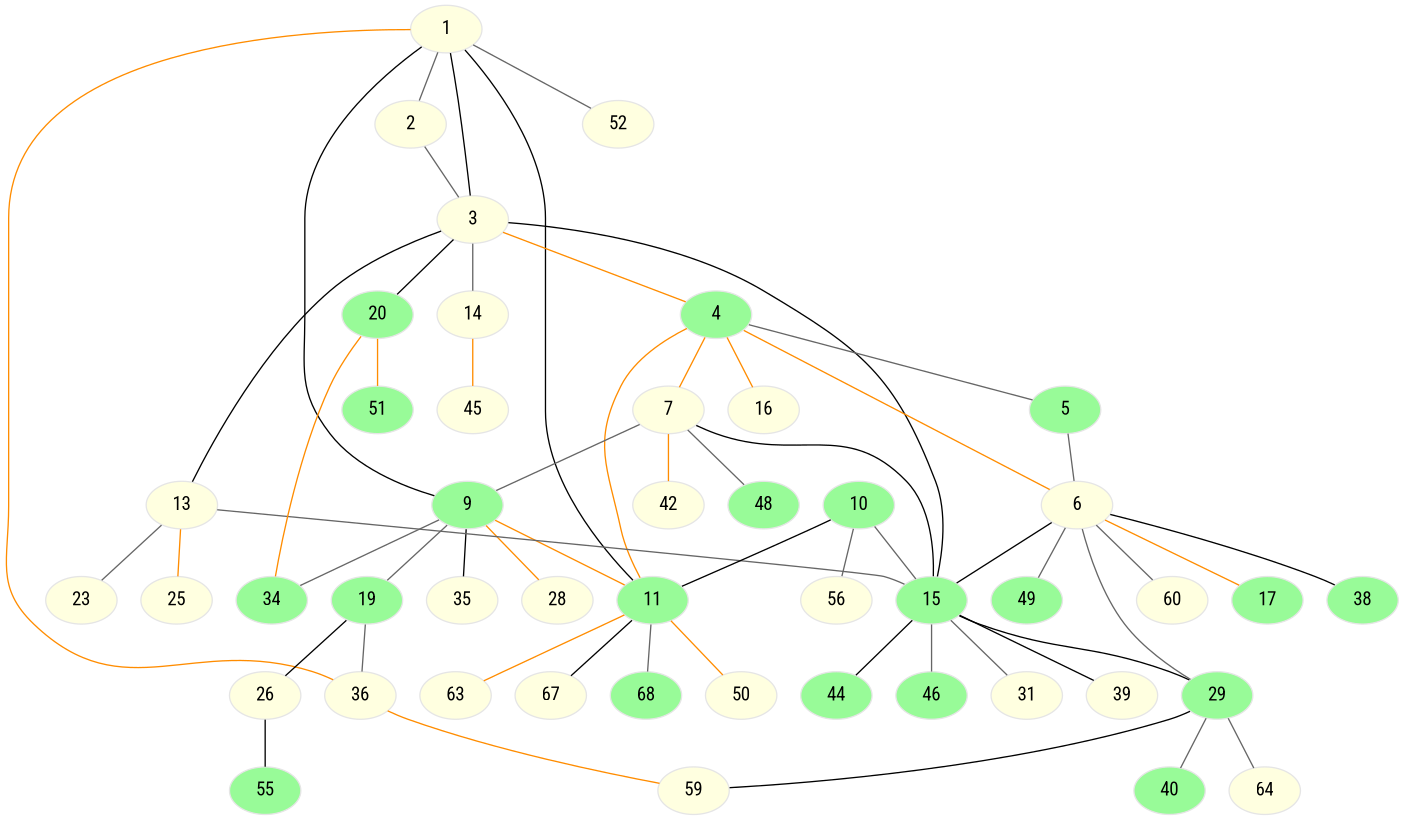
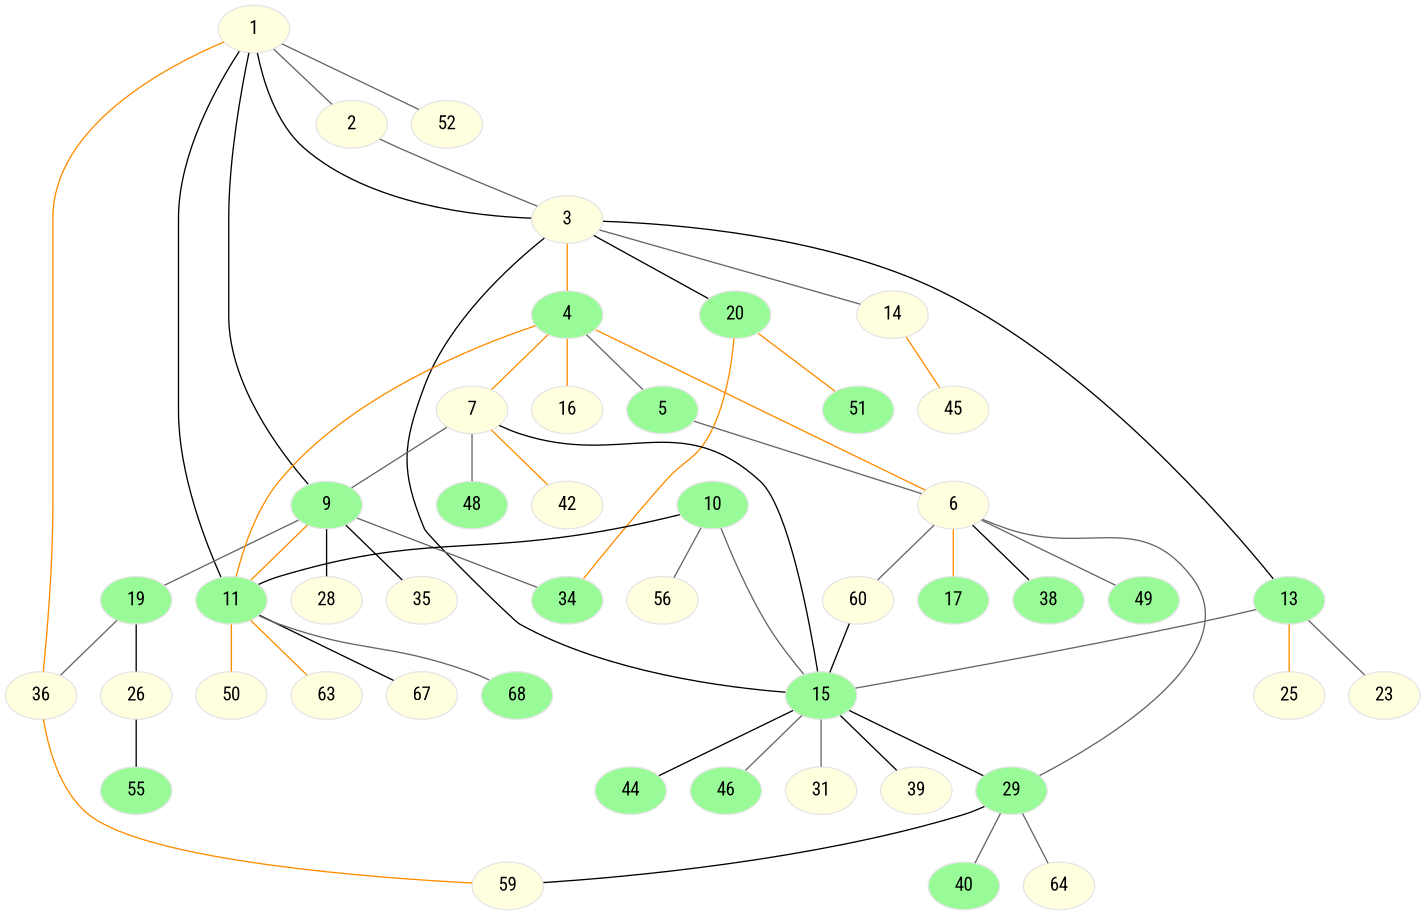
(182, 505) -> (1289, 600)
(512, 553) -> (327, 553)
(1004, 553) -> (840, 648)
